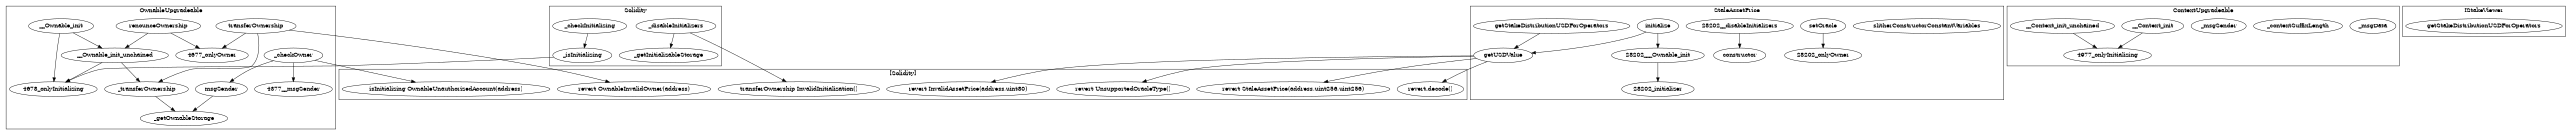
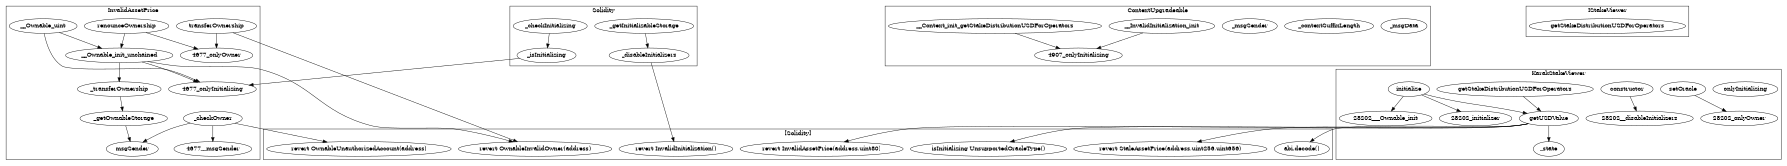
(171, 11) -> (133, 11)
(1737, 11) -> (1559, 74)
(61, 26) -> (43, 26)
(1927, 26) -> (1745, 89)
(2062, 26) -> (995, 26)
(2153, 26) -> (1162, 26)
(673, 39) -> (646, 39)
(1740, 39) -> (1632, 102)
(2108, 55) -> (1078, 55)
(254, 64) -> none
(1658, 70) -> (1439, 103)
(53, 89) -> (212, 89)
(293, 89) -> (213, 149)
(446, 89) -> (359, 149)
(799, 89) -> (676, 149)
(1123, 89) -> (988, 149)
(1293, 89) -> (1170, 149)
(1430, 89) -> (1302, 149)
(204, 102) -> (127, 132)
none -> (326, 105)
none -> (1549, 149)
